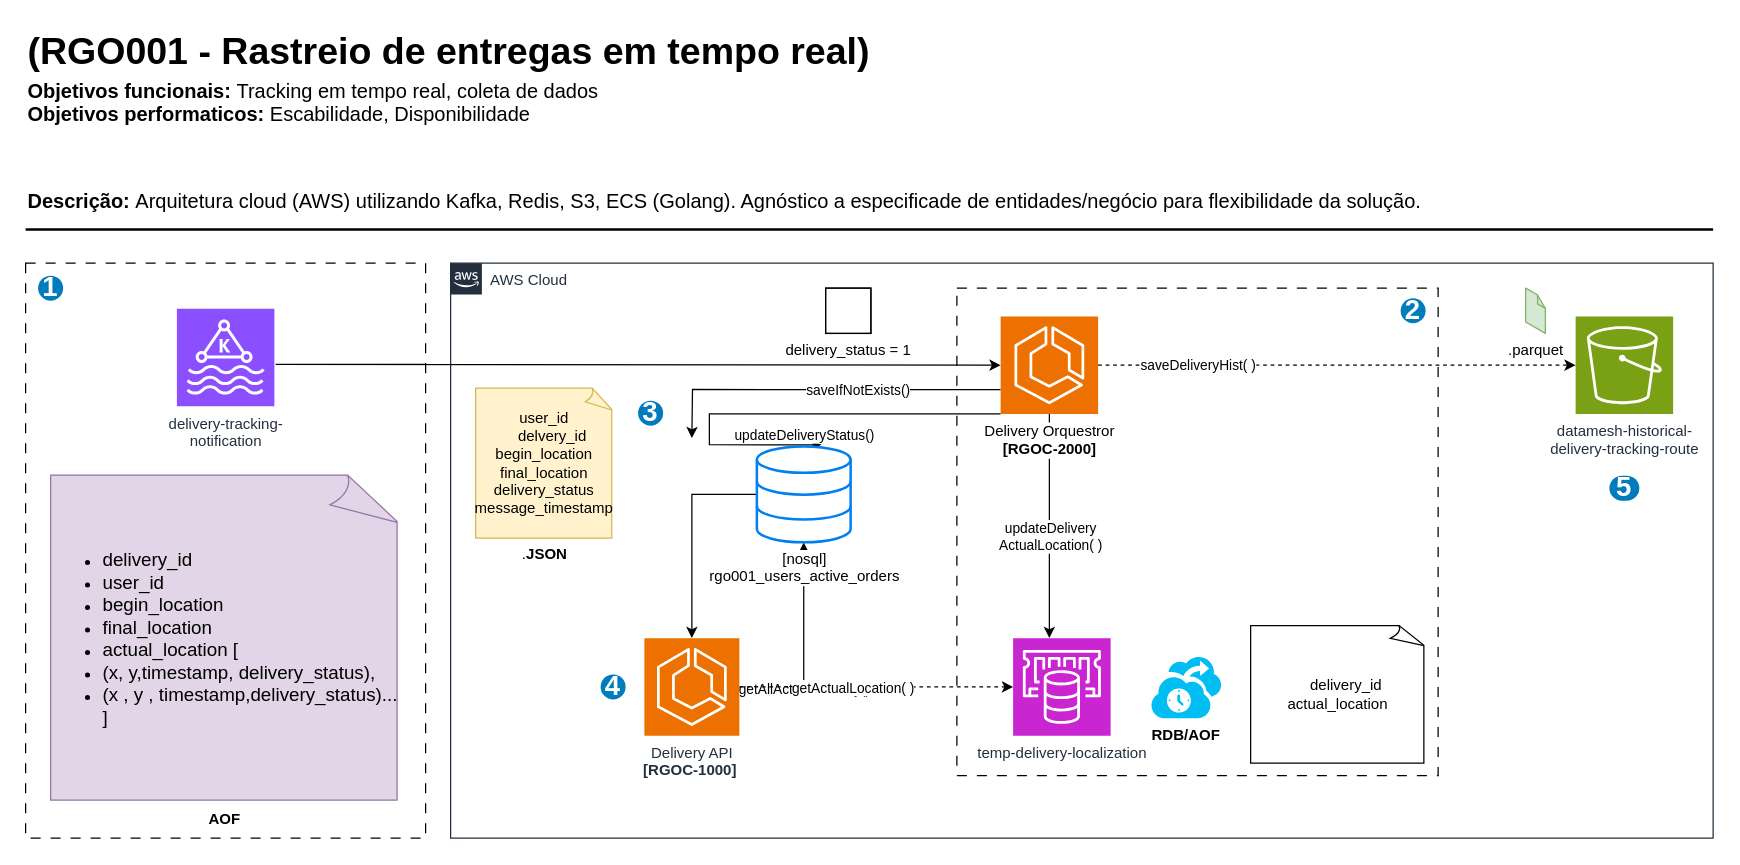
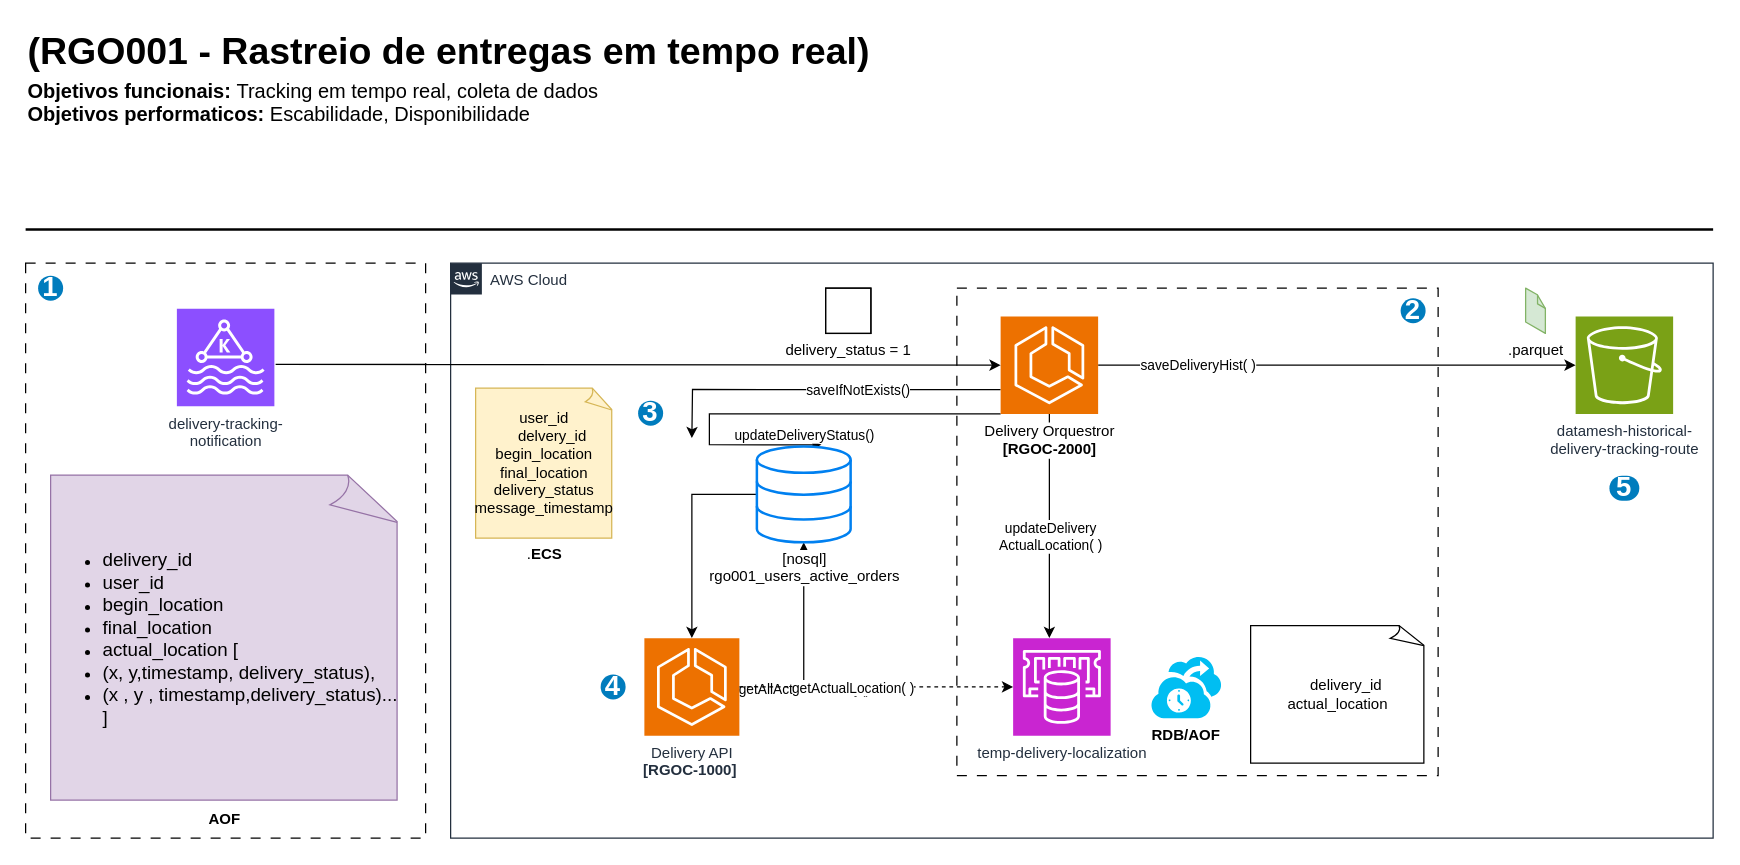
(738, 204) -> none
(1410, 365) -> (1410, 365)
(545, 554) -> (545, 554)
